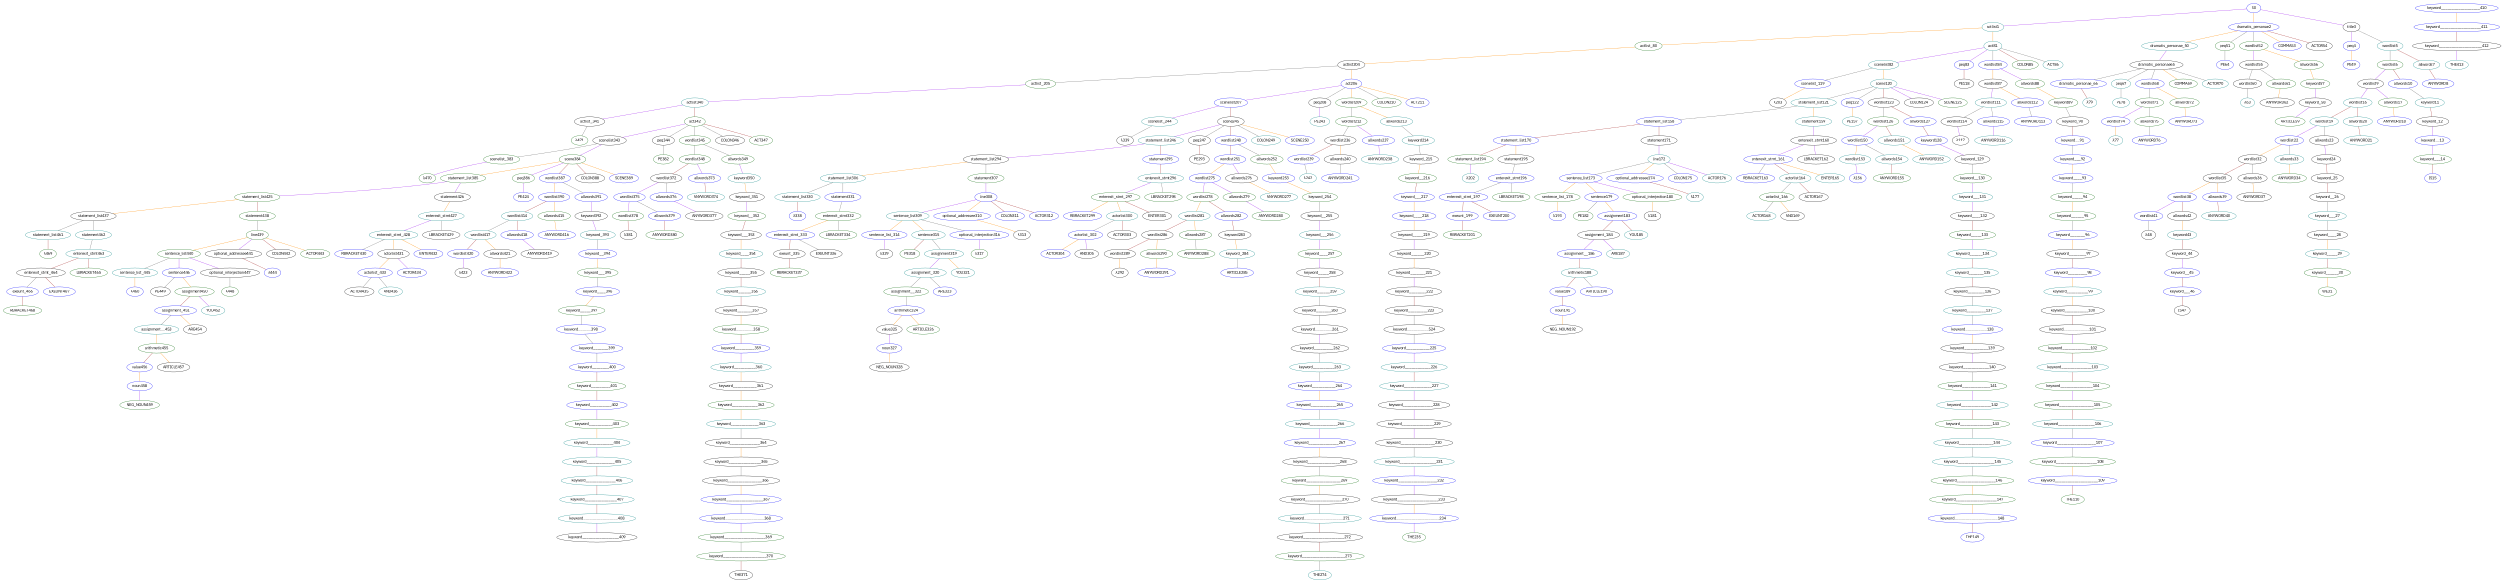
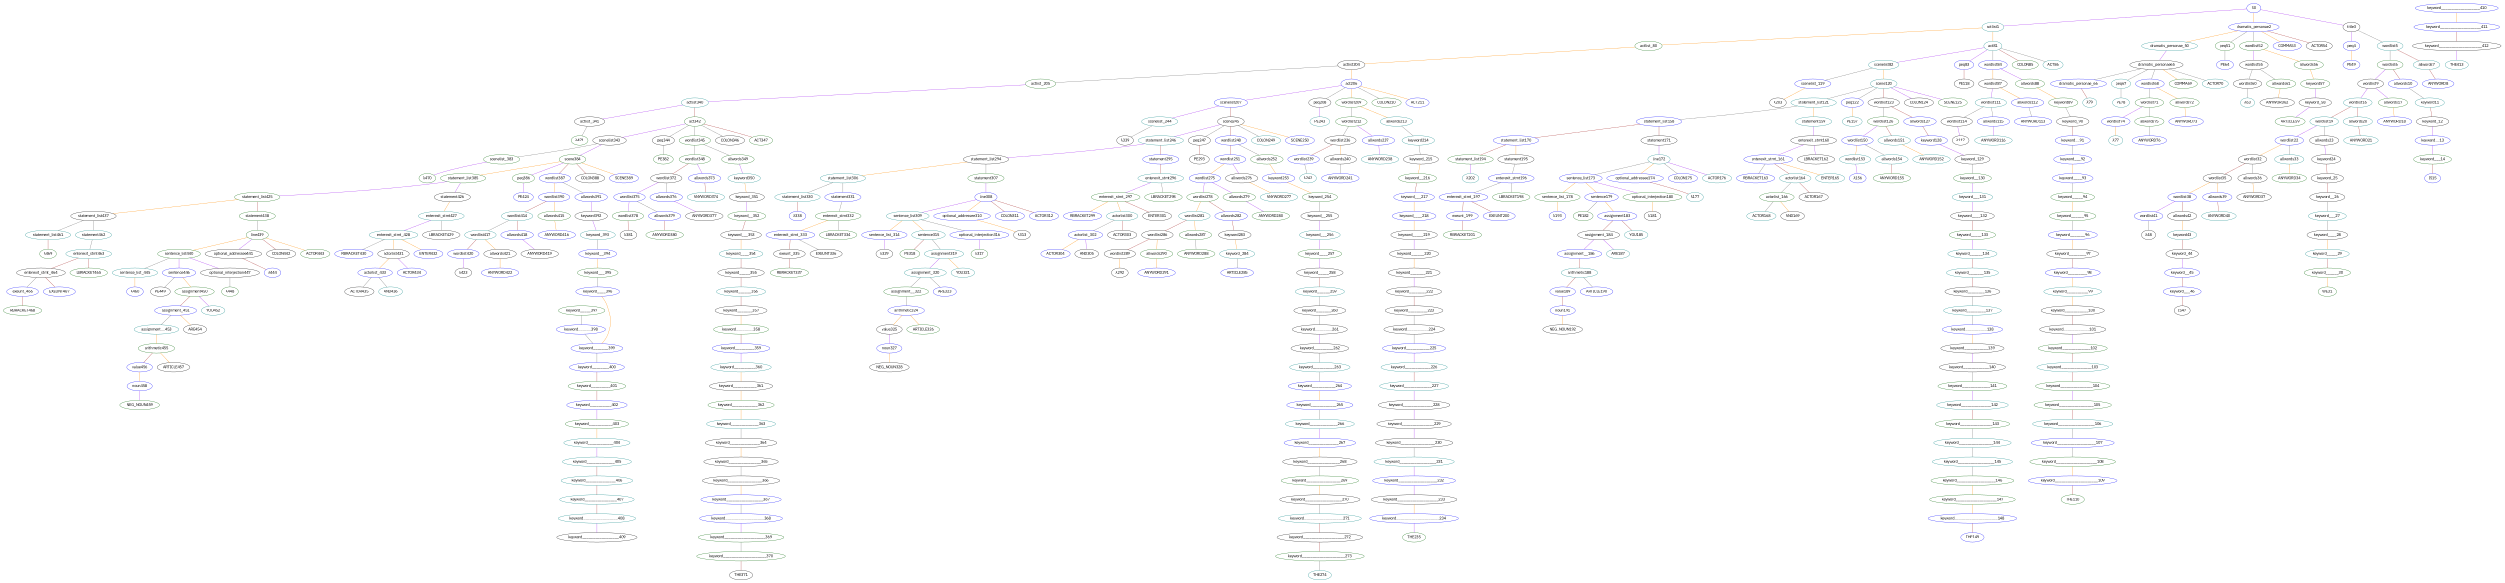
(590, 301) -> (611, 320)
(1414, 329) -> (1414, 329)
